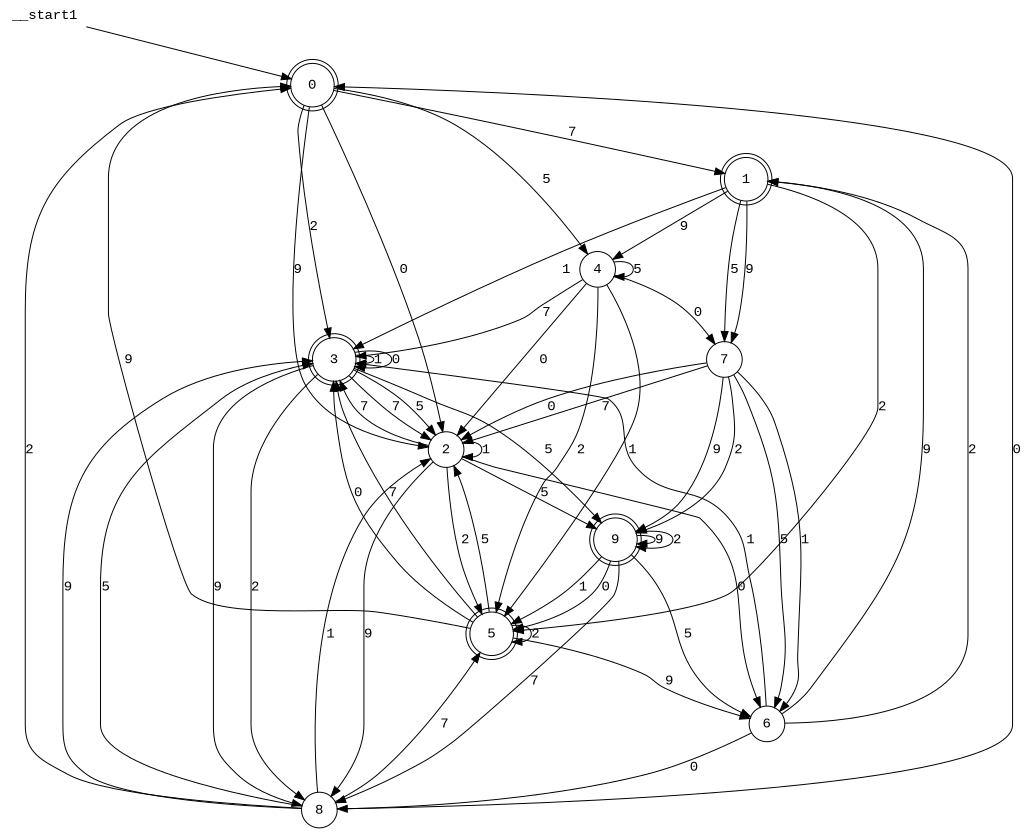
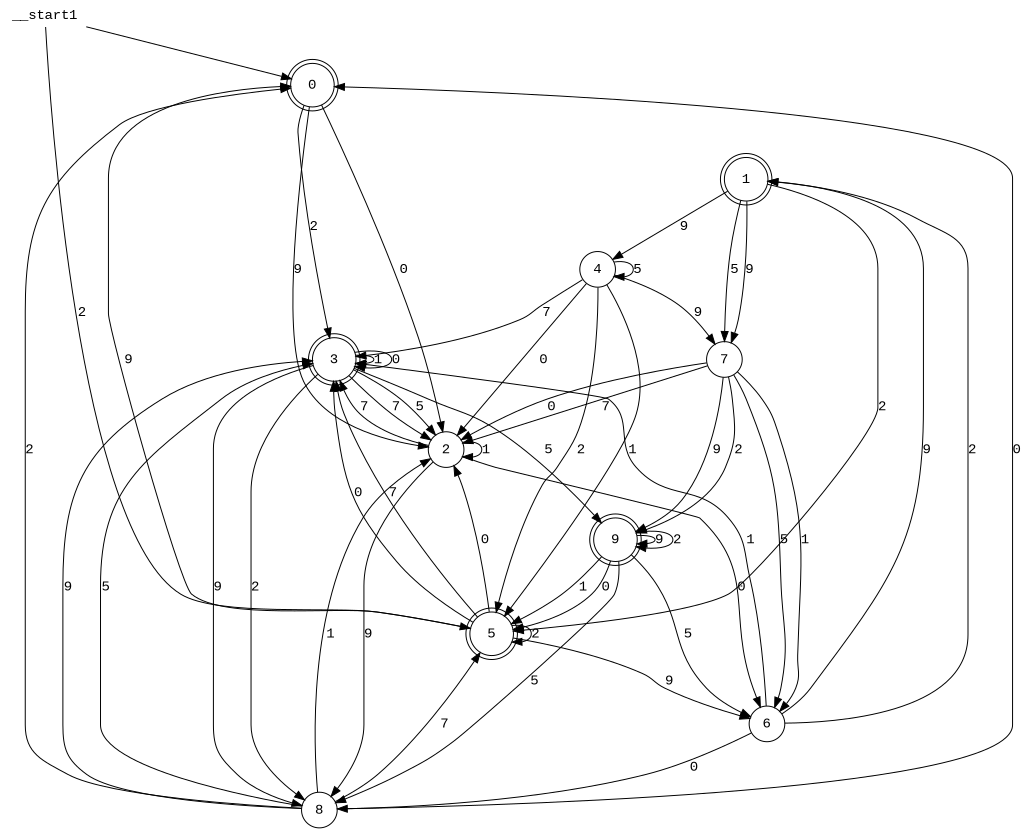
(525, 130) -> none
(476, 138) -> none
(542, 260) -> none
(698, 312) -> (698, 312)
(525, 491) -> none
(456, 538) -> (108, 460)
(485, 540) -> (485, 540)
(535, 681) -> (535, 681)
